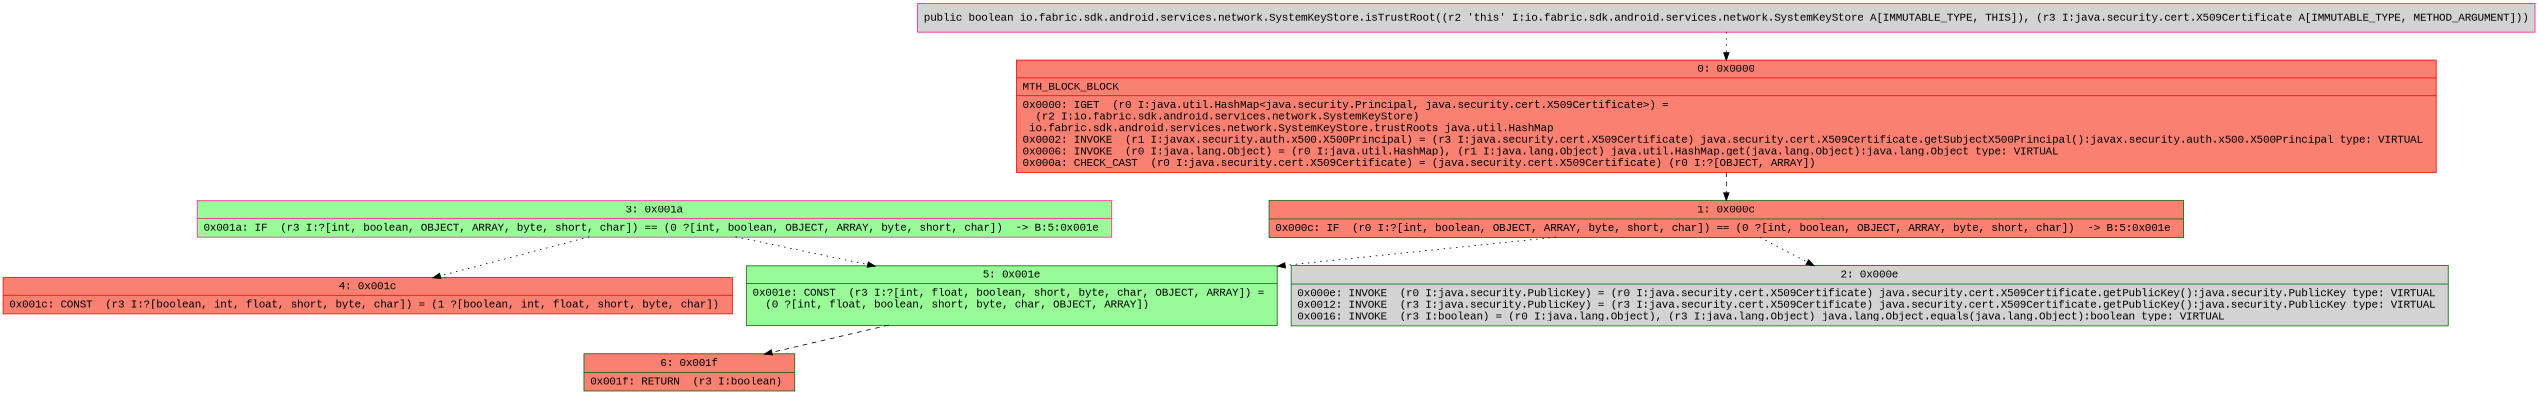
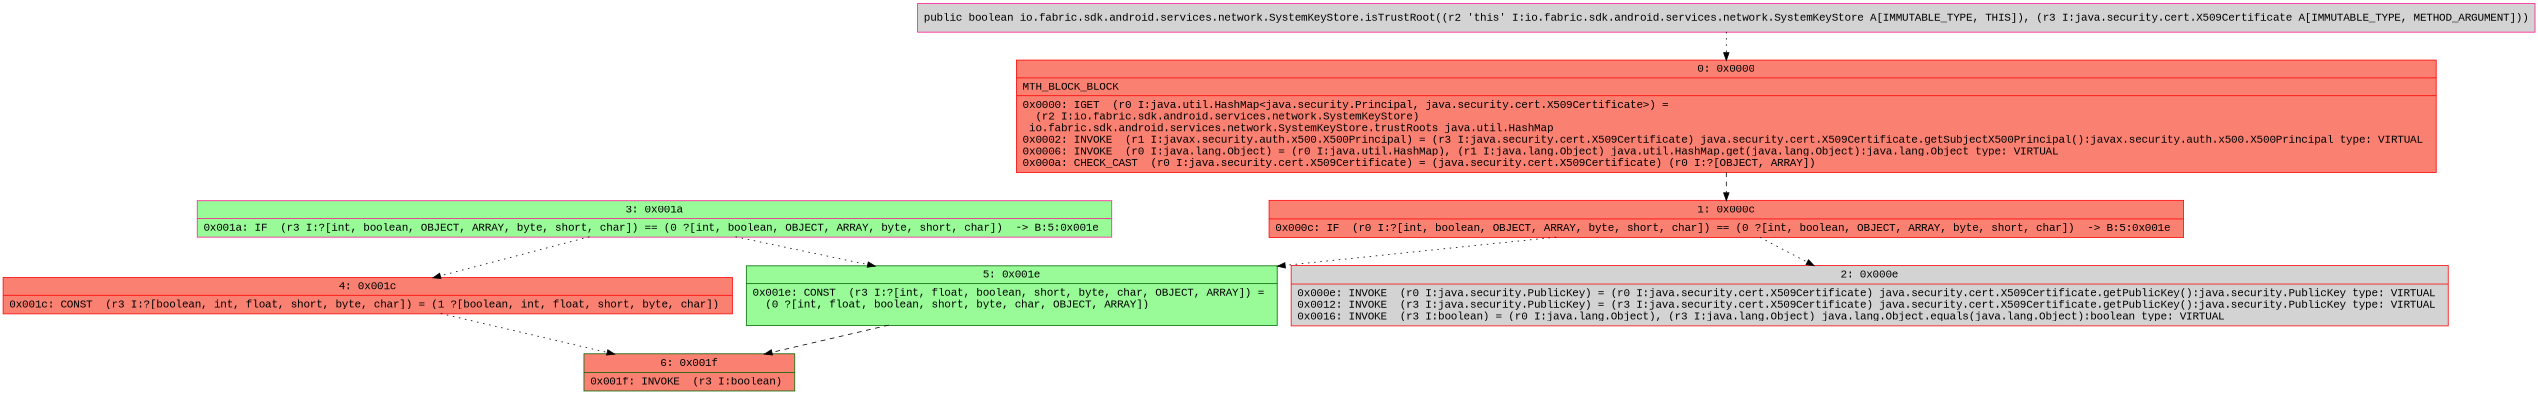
(1726, 219) -> (1726, 219)
(1870, 296) -> (1870, 296)
none -> (524, 333)
(689, 381) -> (689, 381)
